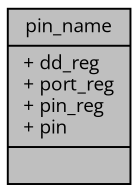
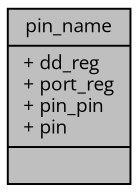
(64, 106) -> (64, 106)
